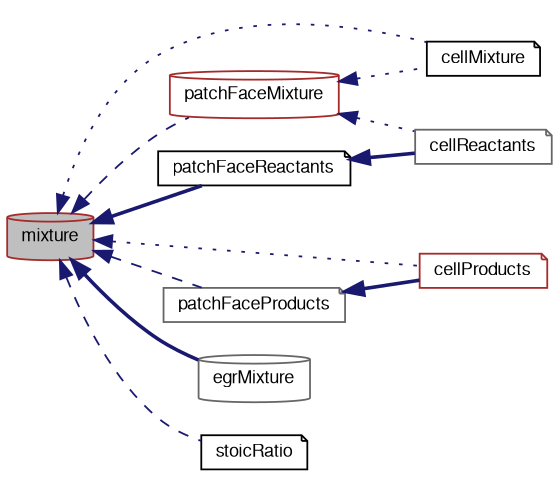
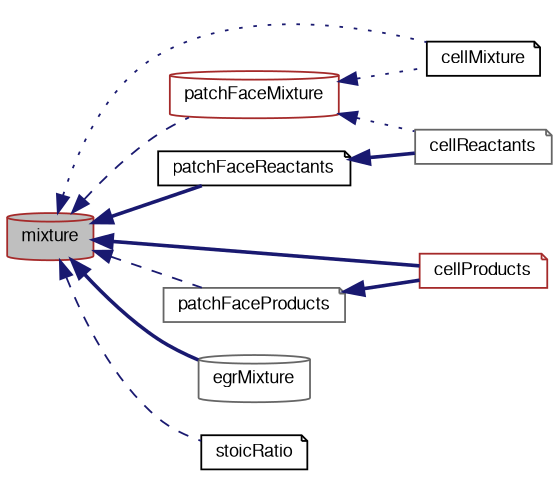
(266, 254) -> (266, 254)
